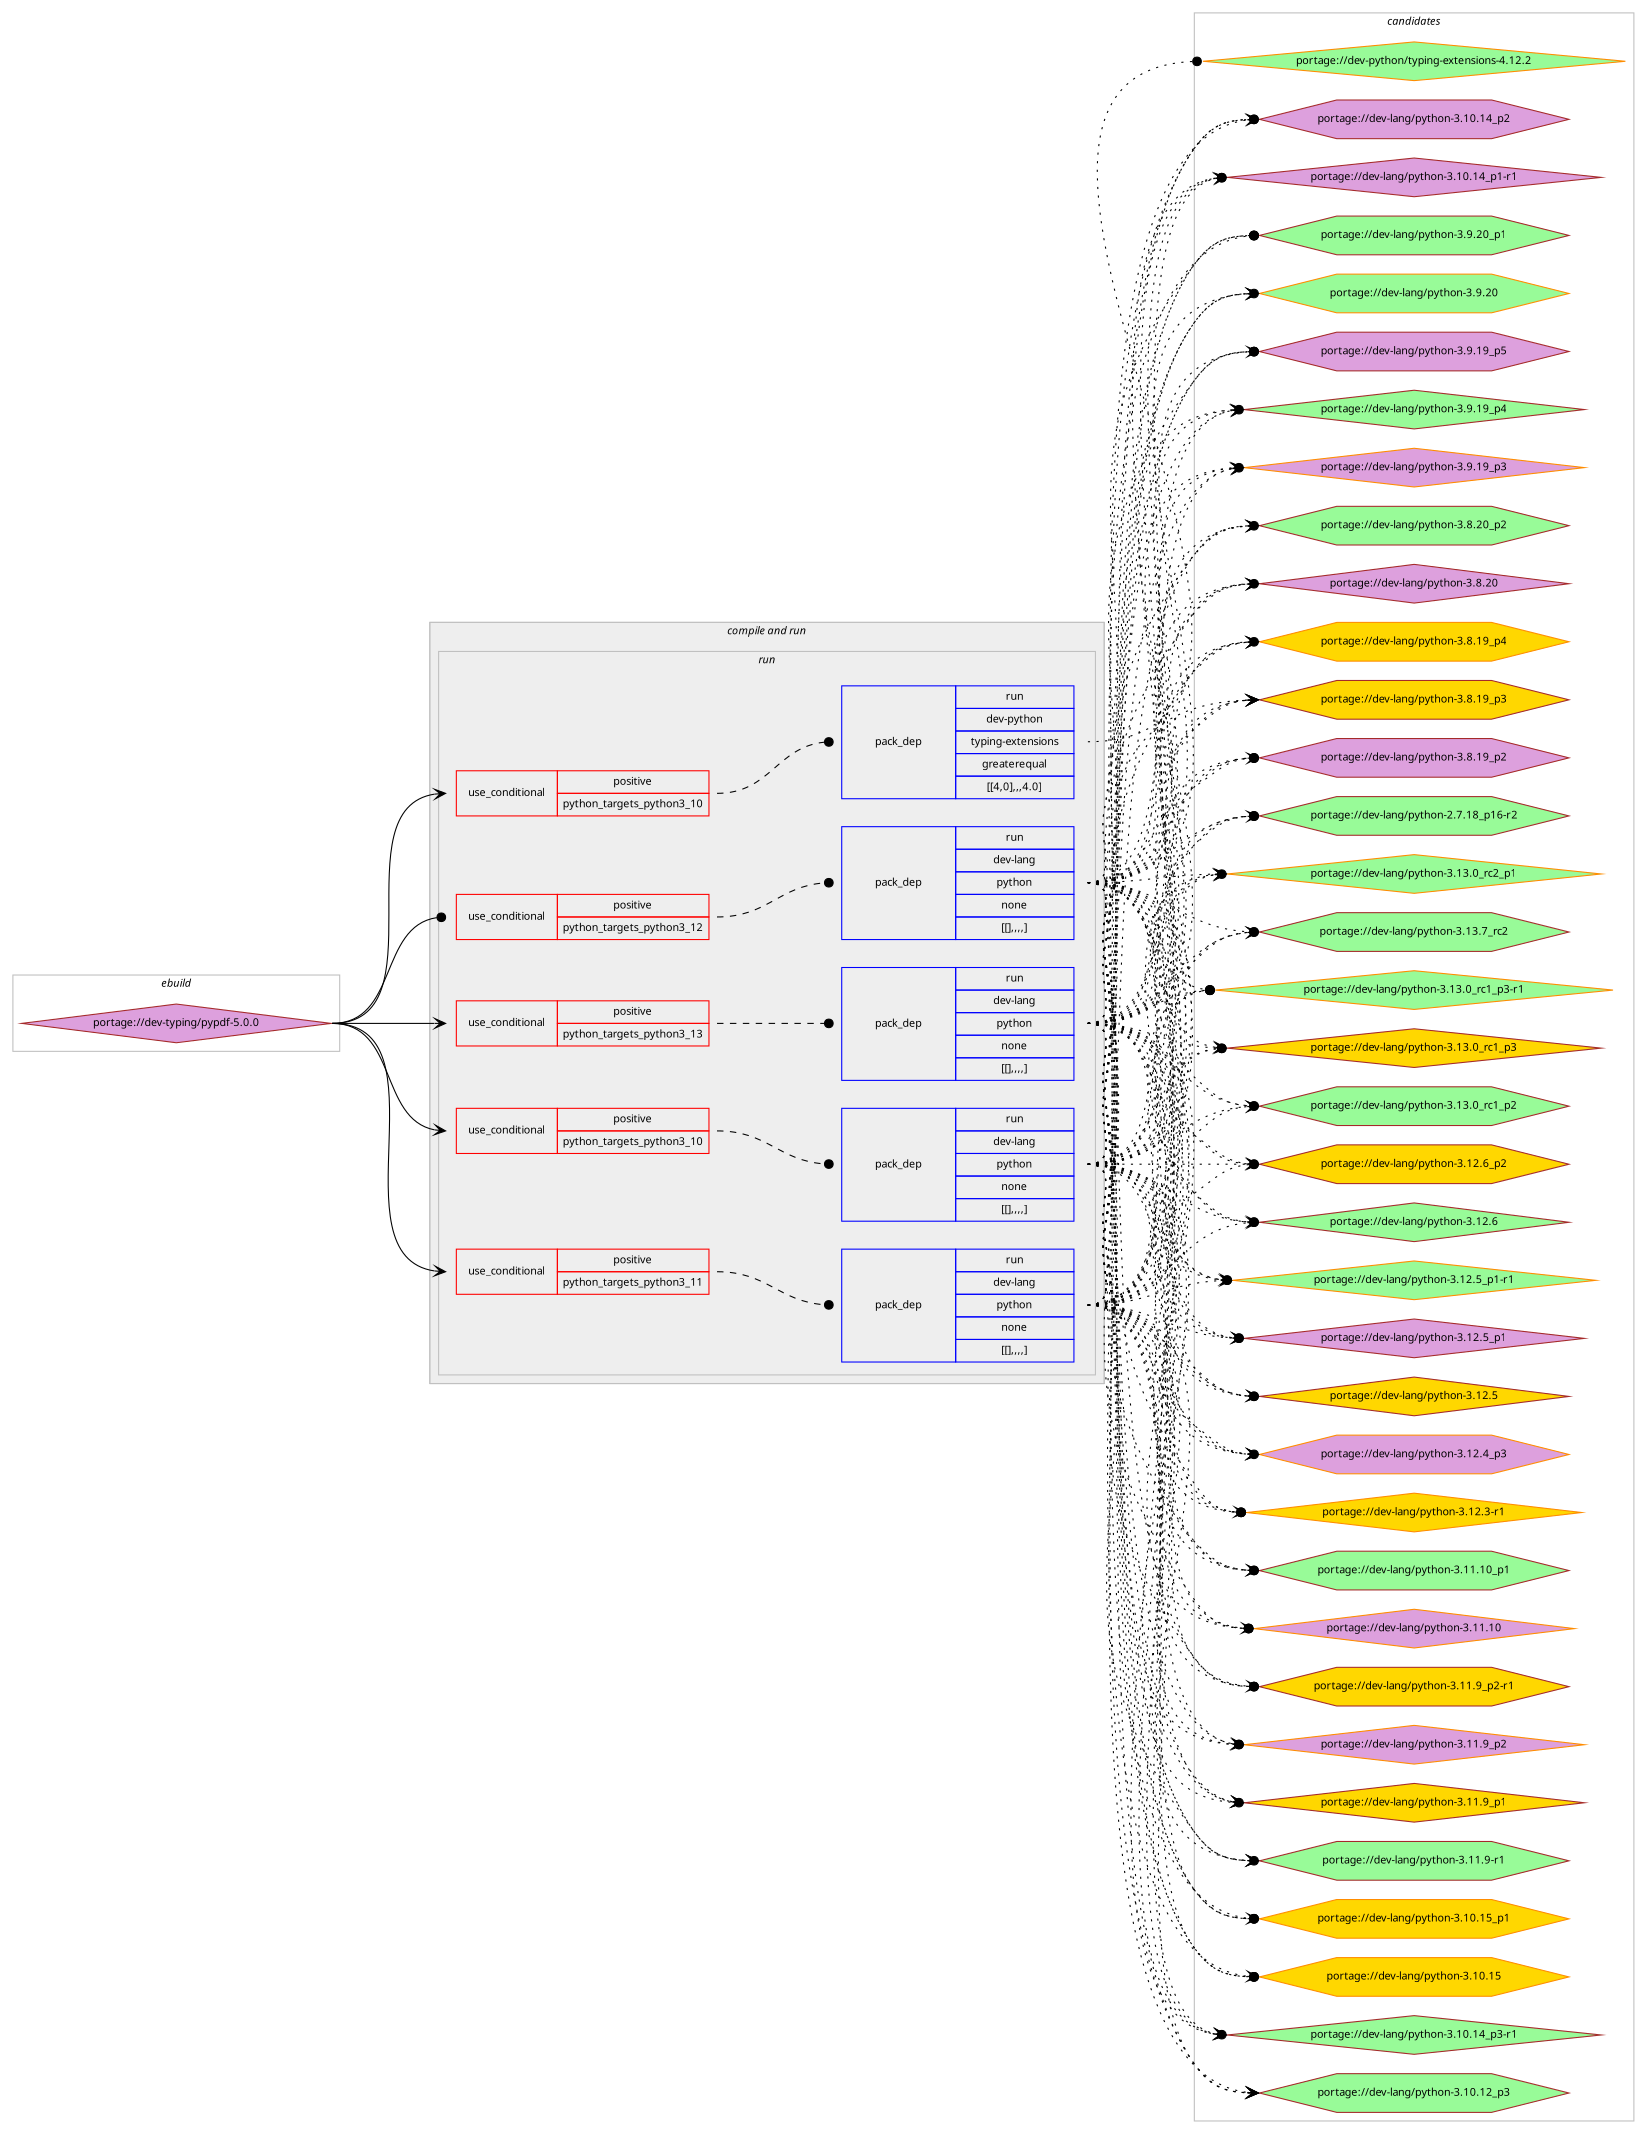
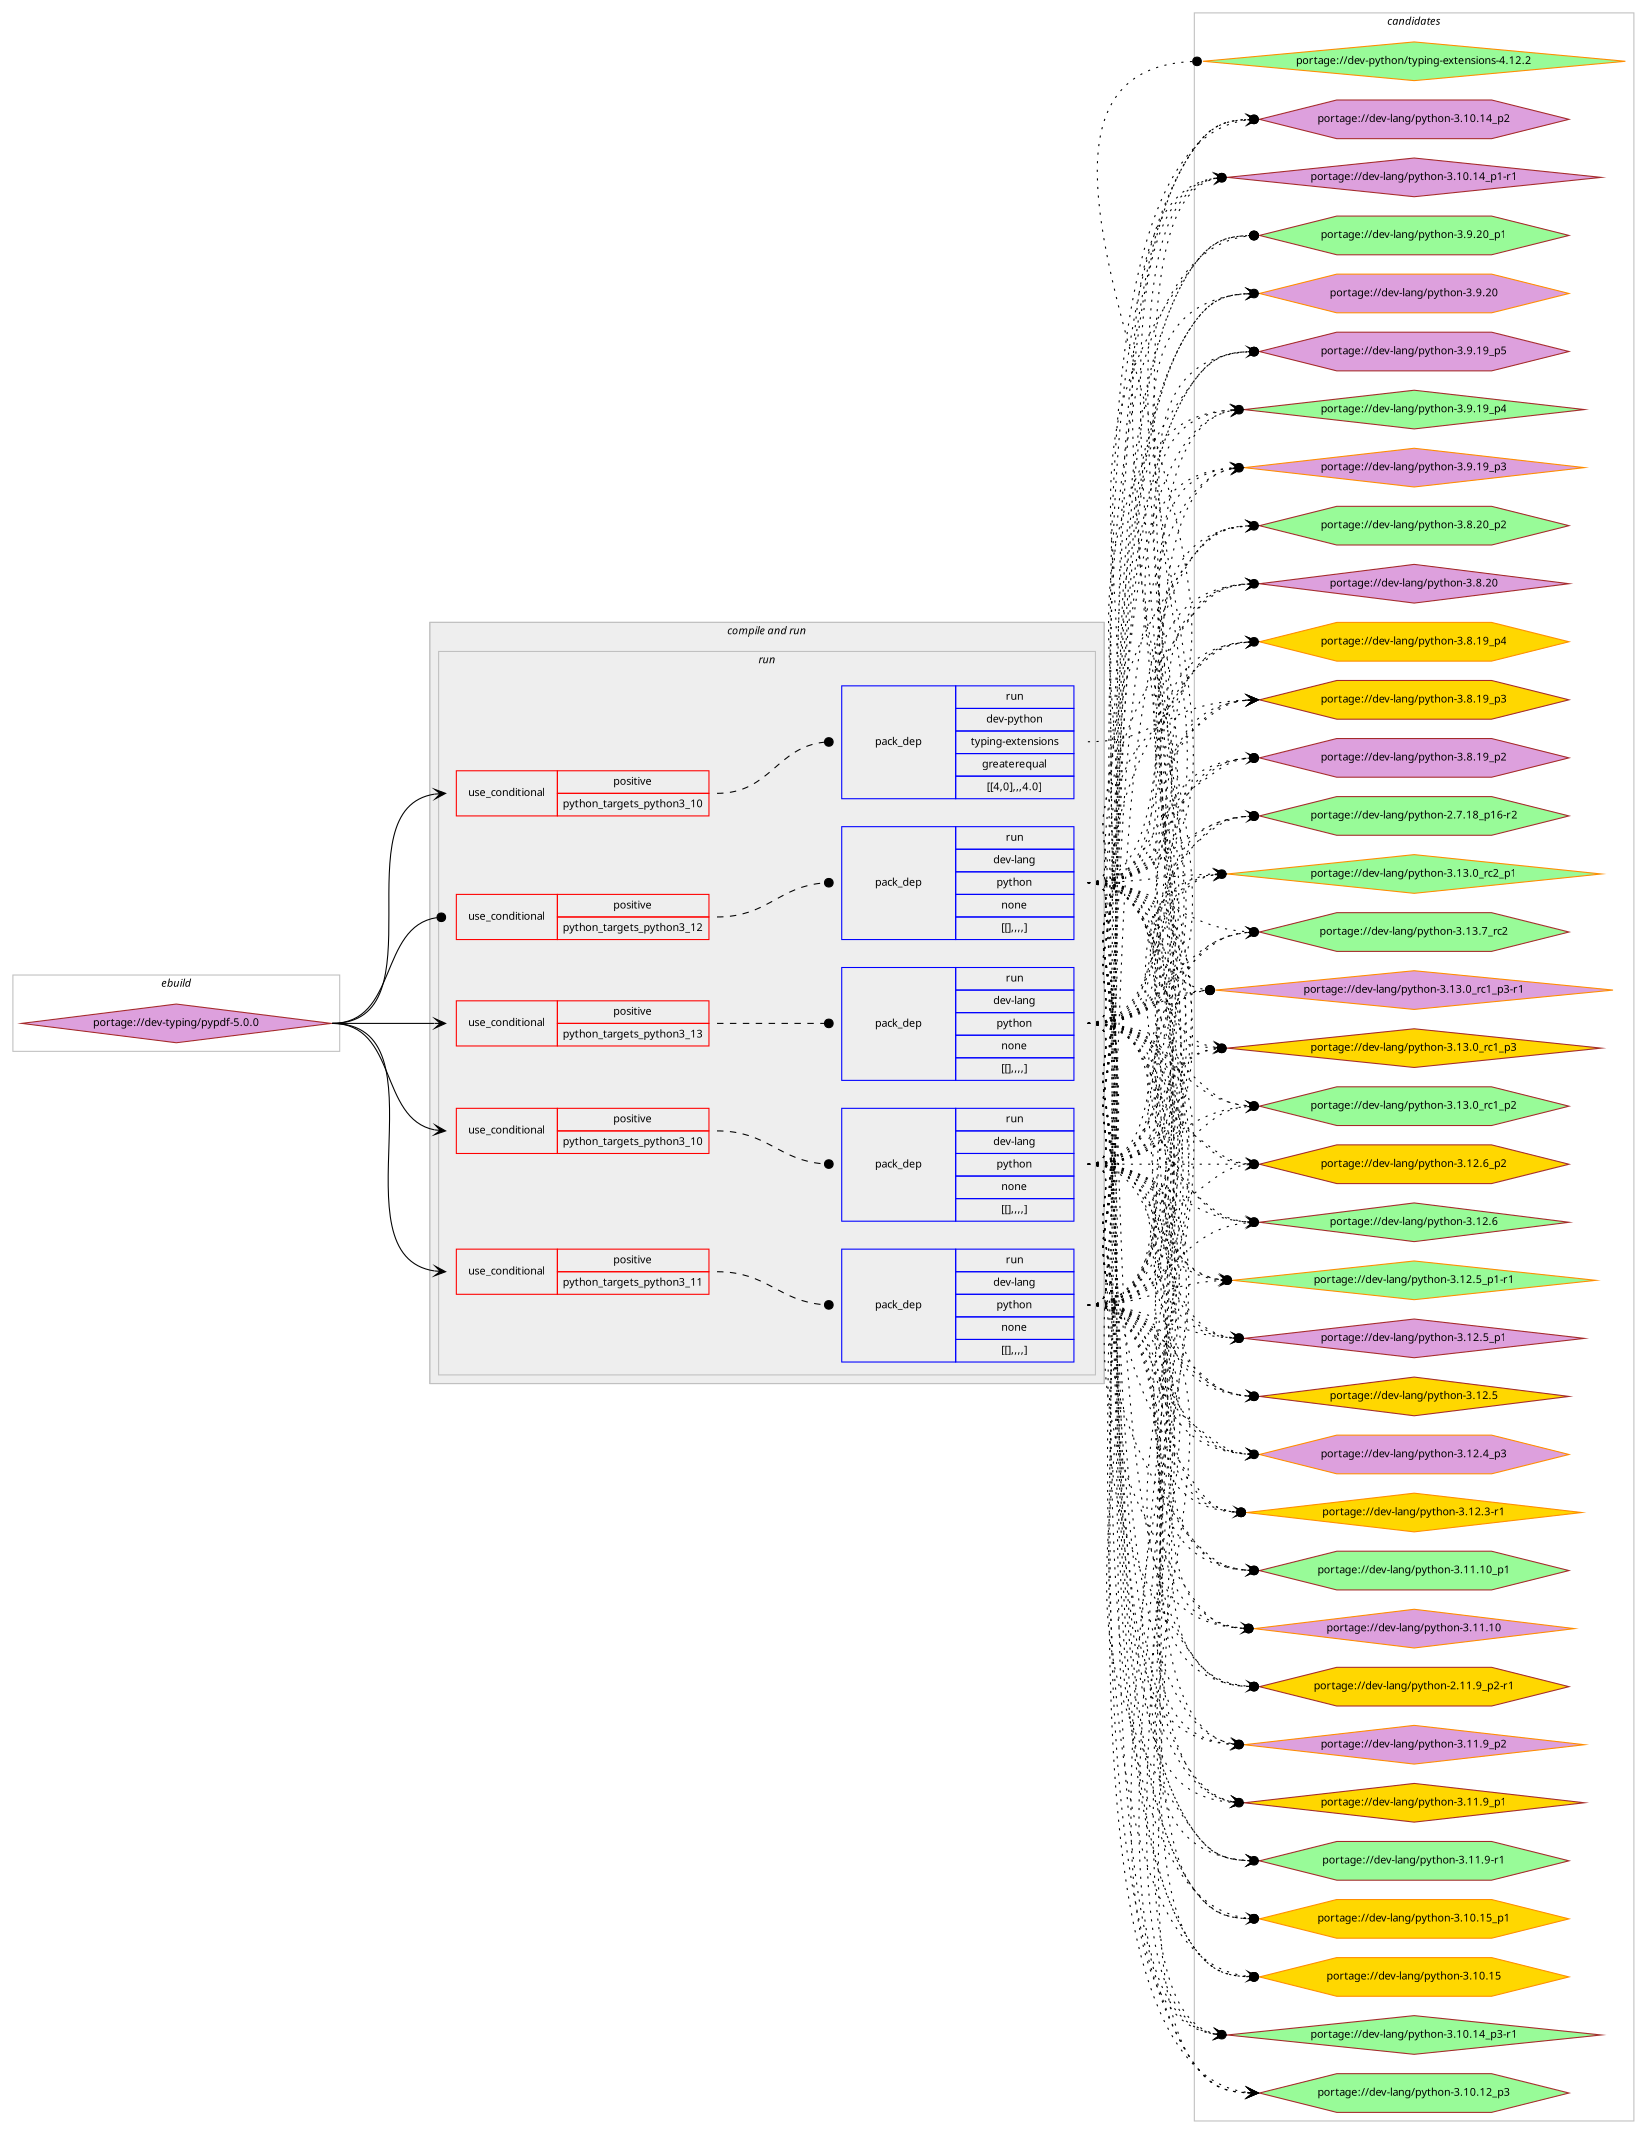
(1414, 293) -> (1414, 293)
(1414, 990) -> (1414, 990)
(1414, 1687) -> (1414, 1687)
